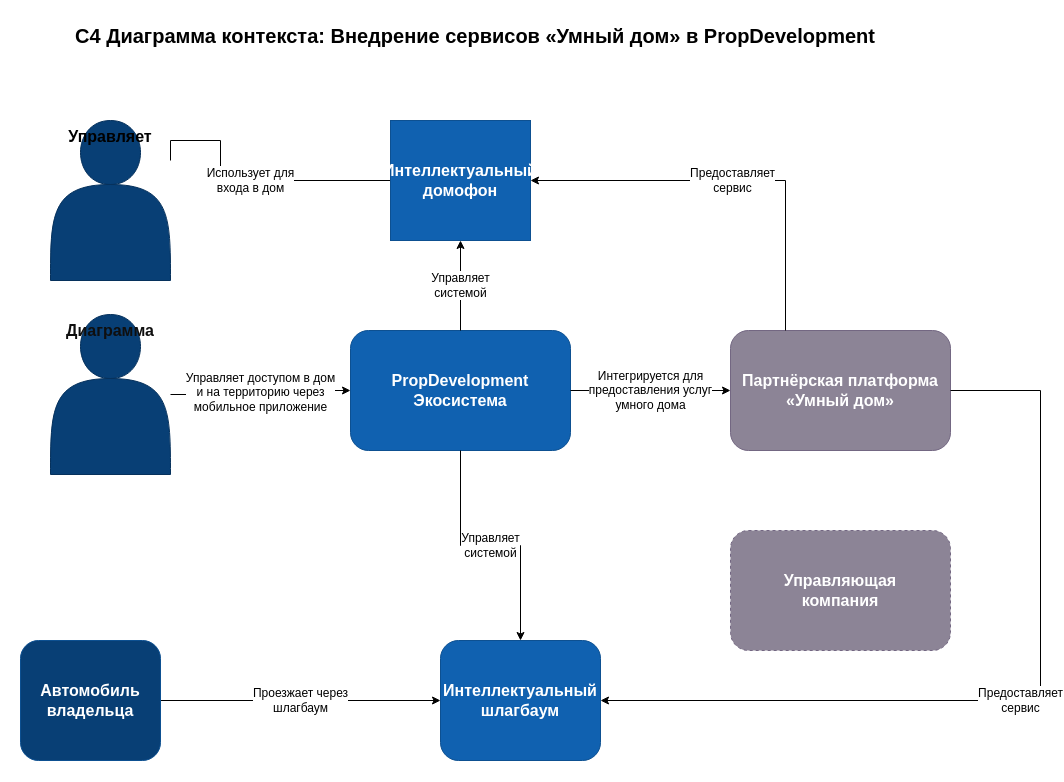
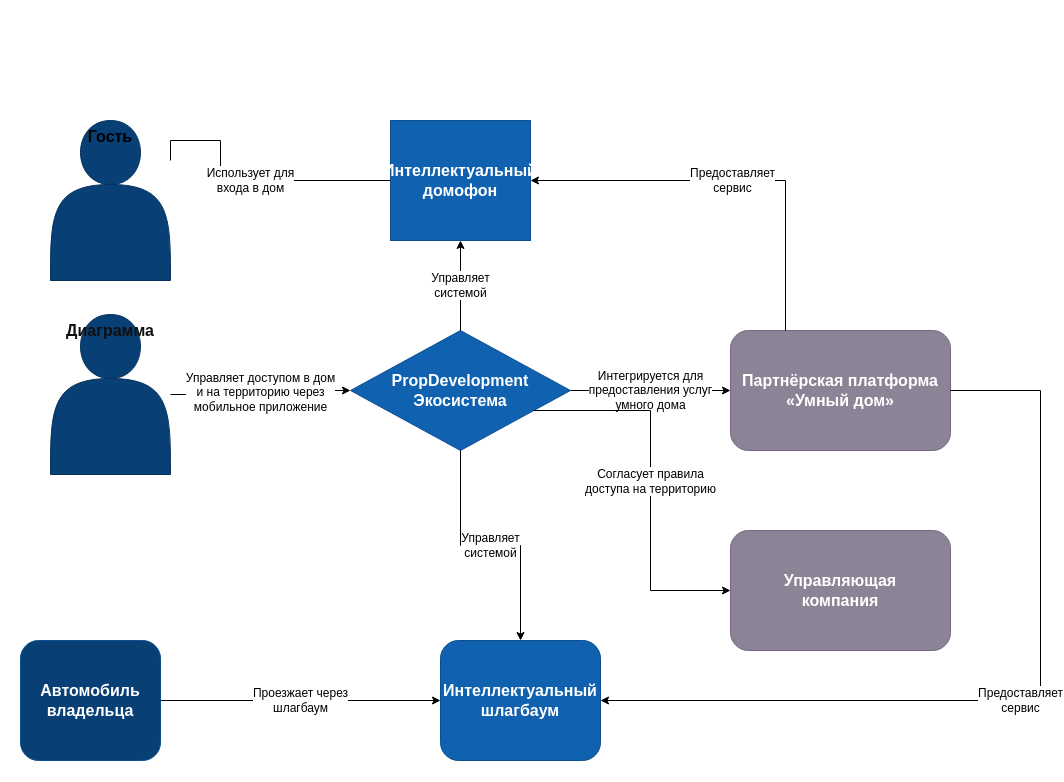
(476, 36) -> none
(111, 137) -> (111, 137)
(461, 391) -> (461, 391)
none -> (651, 479)
(841, 591) -> (841, 591)
